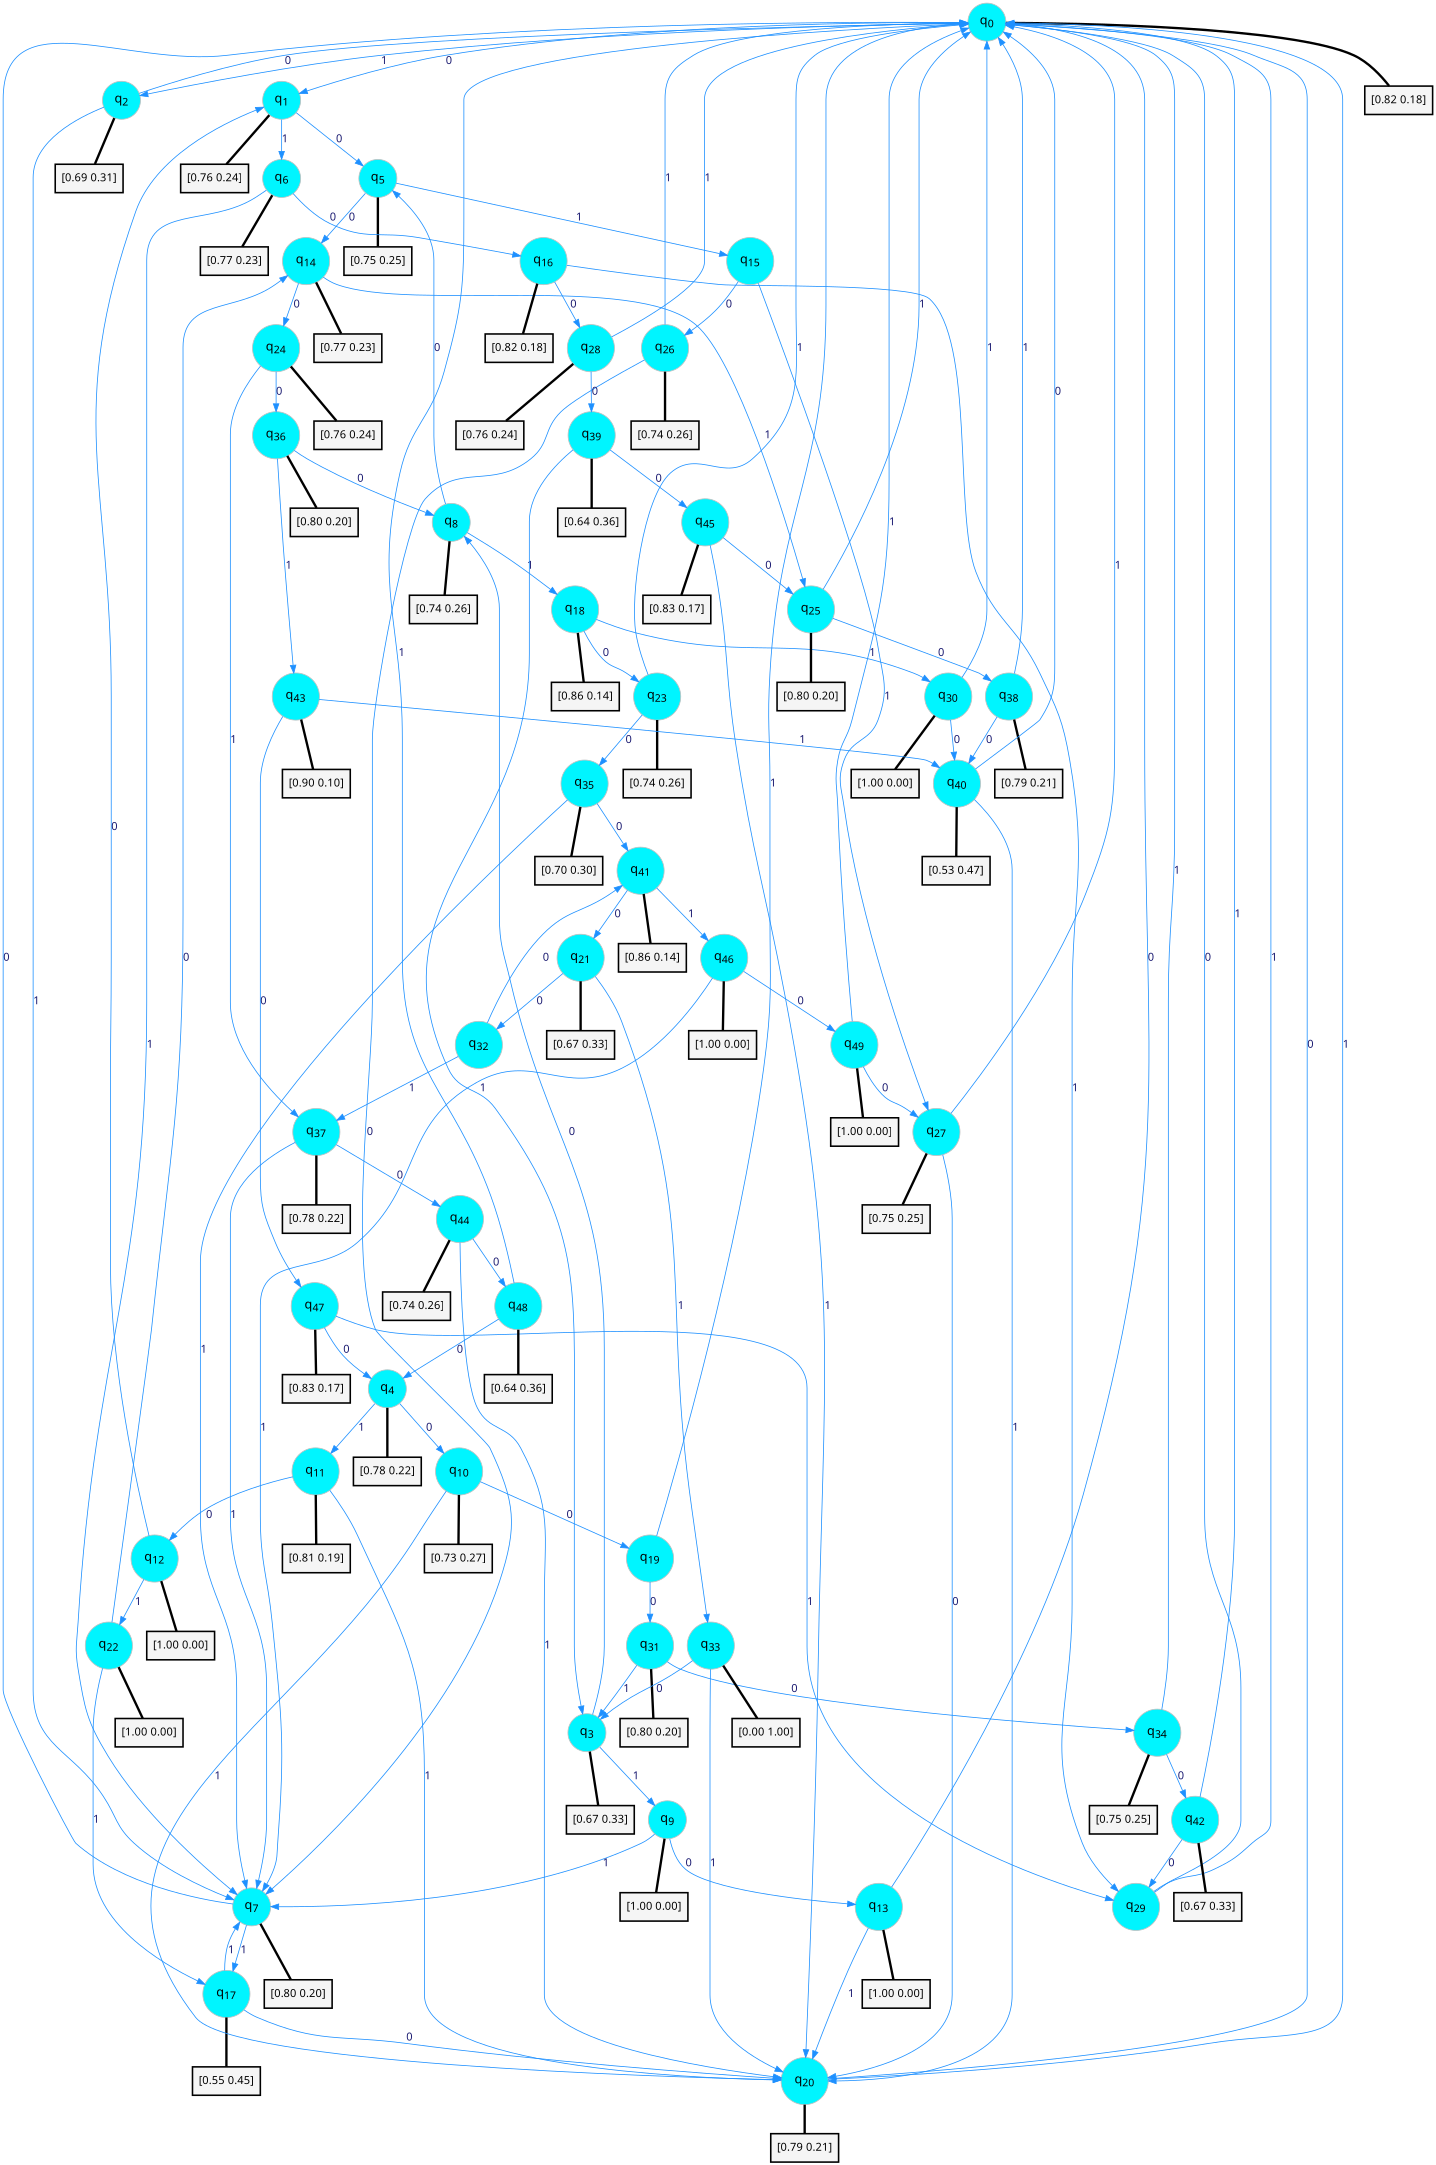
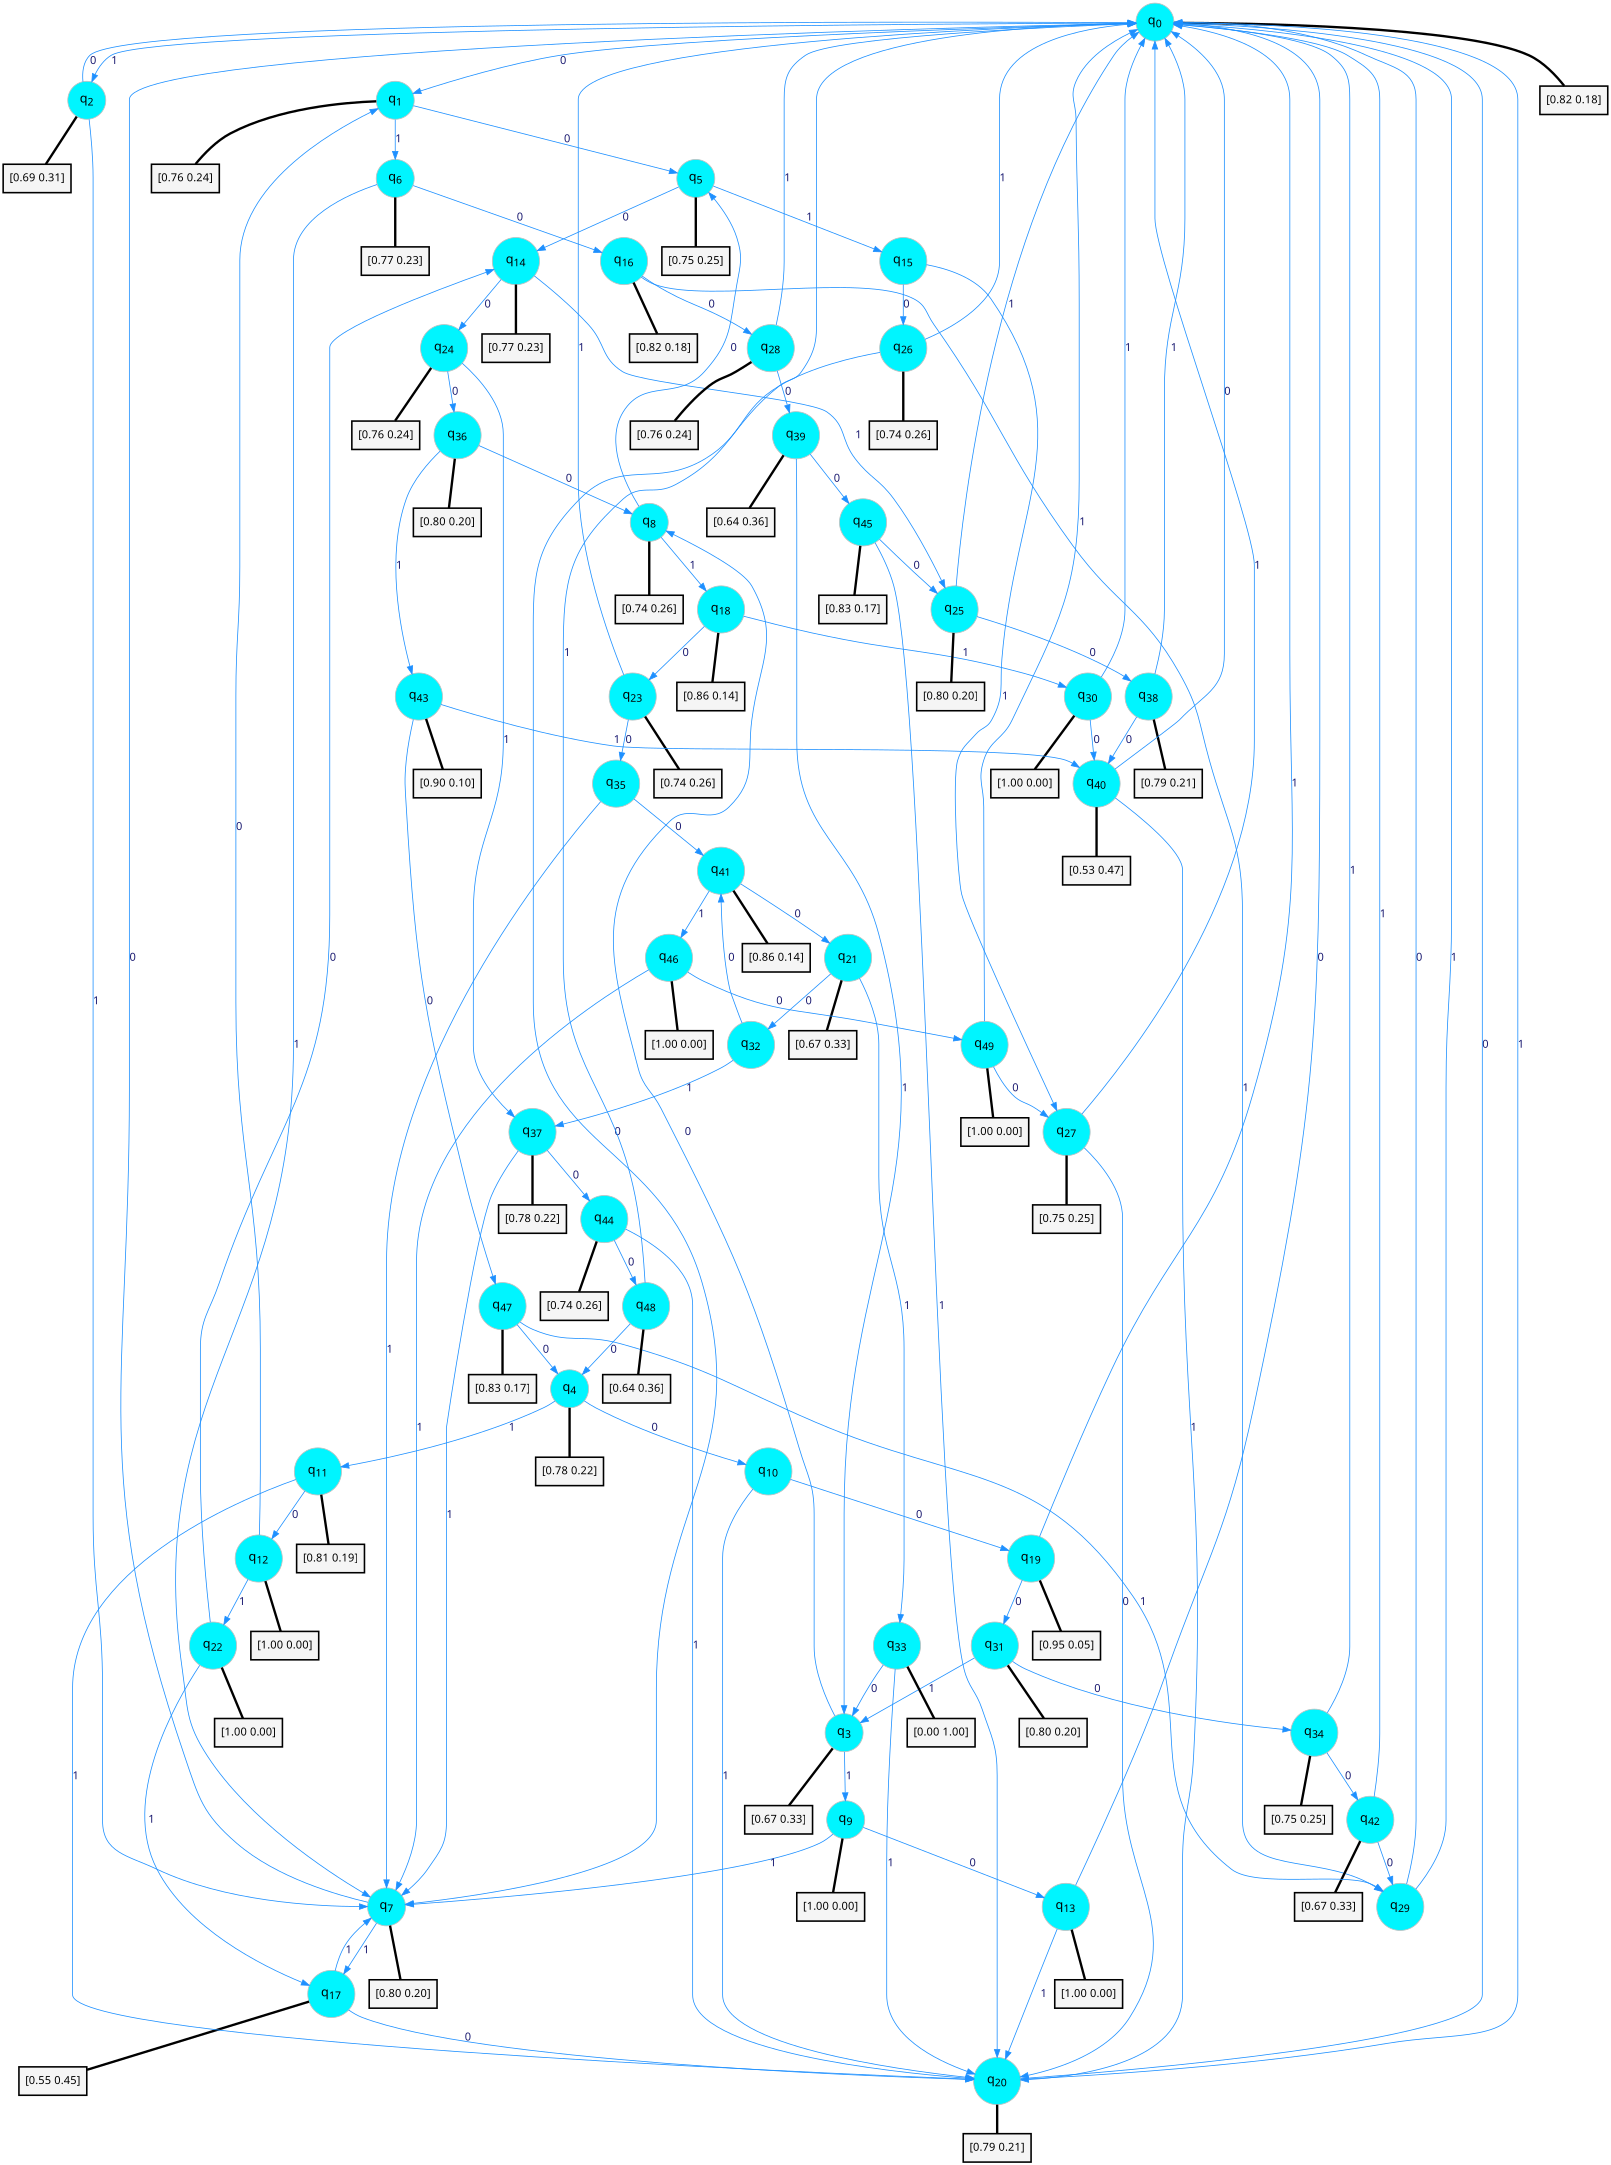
(569, 871) -> none
(458, 1559) -> none
none -> (1067, 1646)
